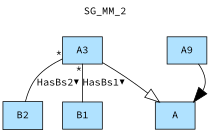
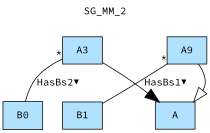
(126, 77) -> (126, 77)
(205, 77) -> (205, 77)
(82, 83) -> (140, 81)
(23, 116) -> (23, 116)
